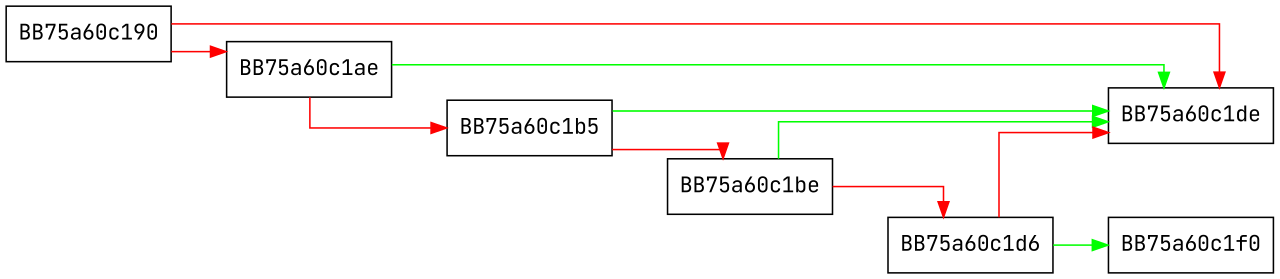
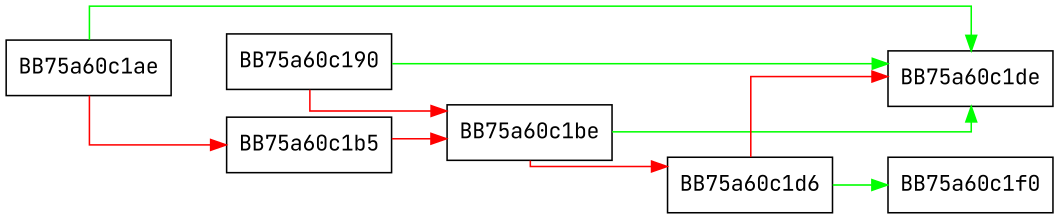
(720, 24) -> (632, 64)
(191, 52) -> (360, 111)
(853, 111) -> none
